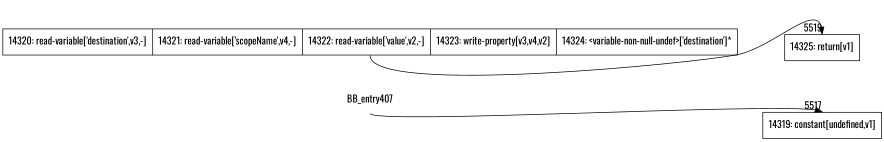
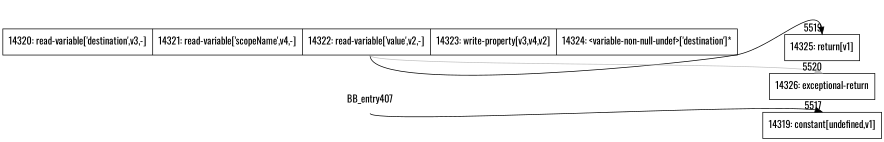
none -> (822, 87)
